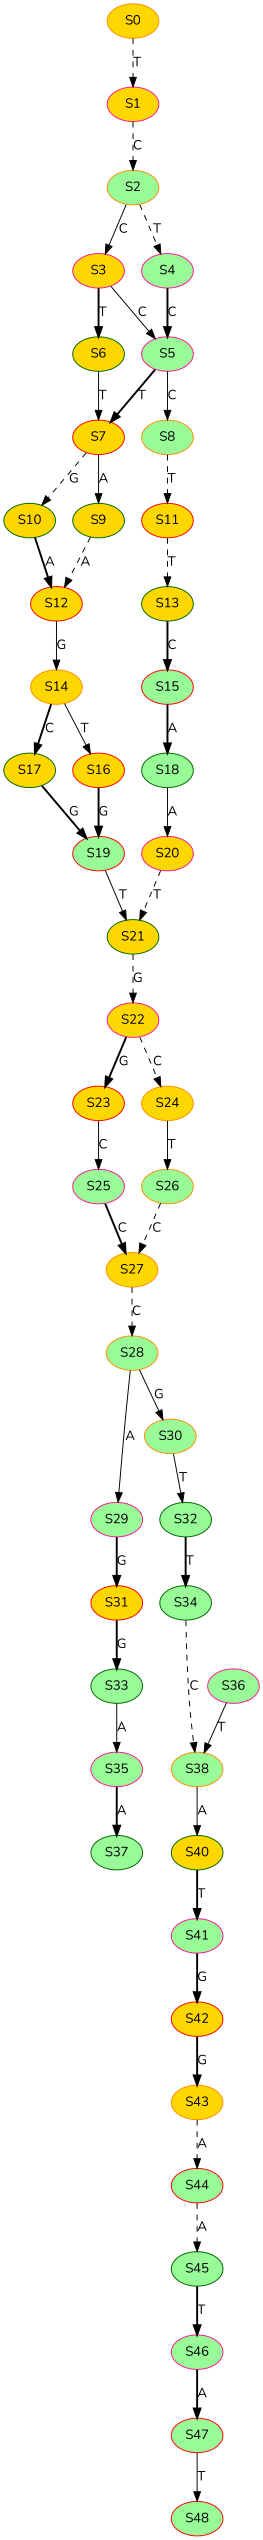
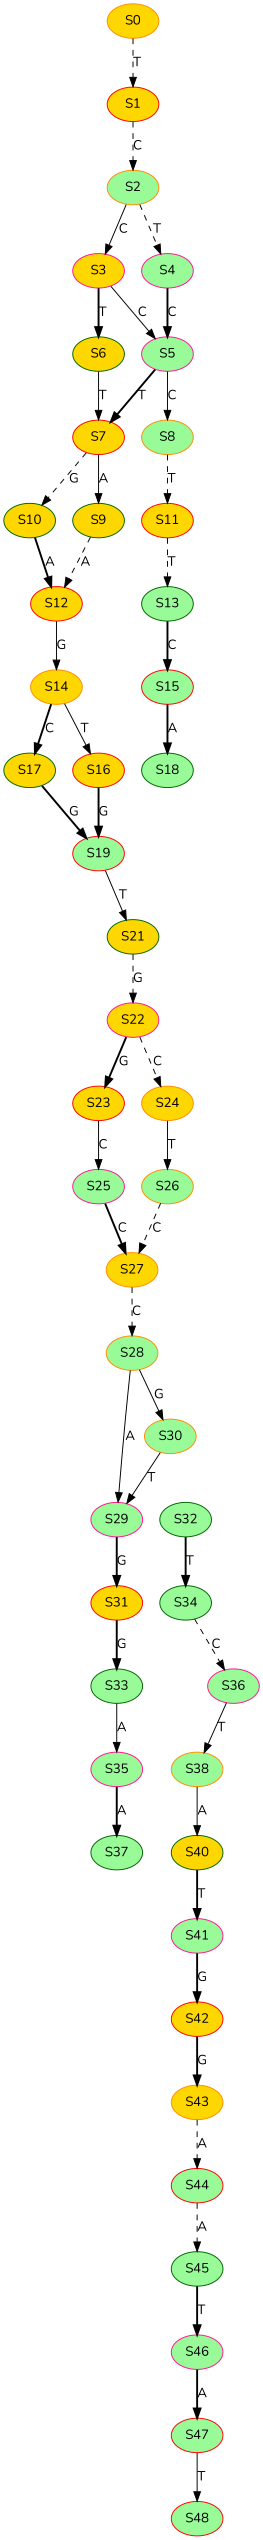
(133, 104) -> (133, 104)
(167, 604) -> (167, 604)
(167, 854) -> none
(177, 1473) -> (146, 1474)
(188, 1682) -> (207, 1640)
